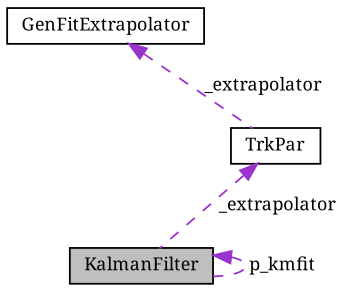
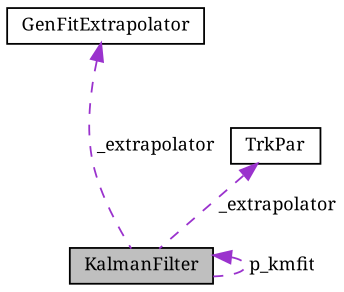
(198, 91) -> (92, 159)
